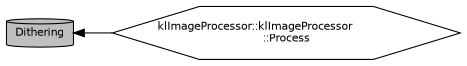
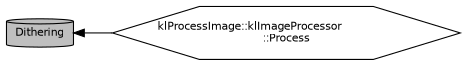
(286, 33) -> (286, 33)
